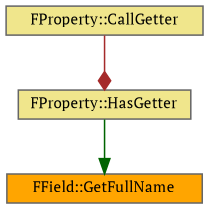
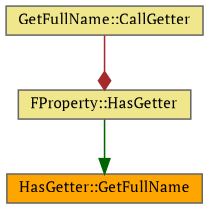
(105, 21) -> (105, 21)
(105, 189) -> (105, 189)
